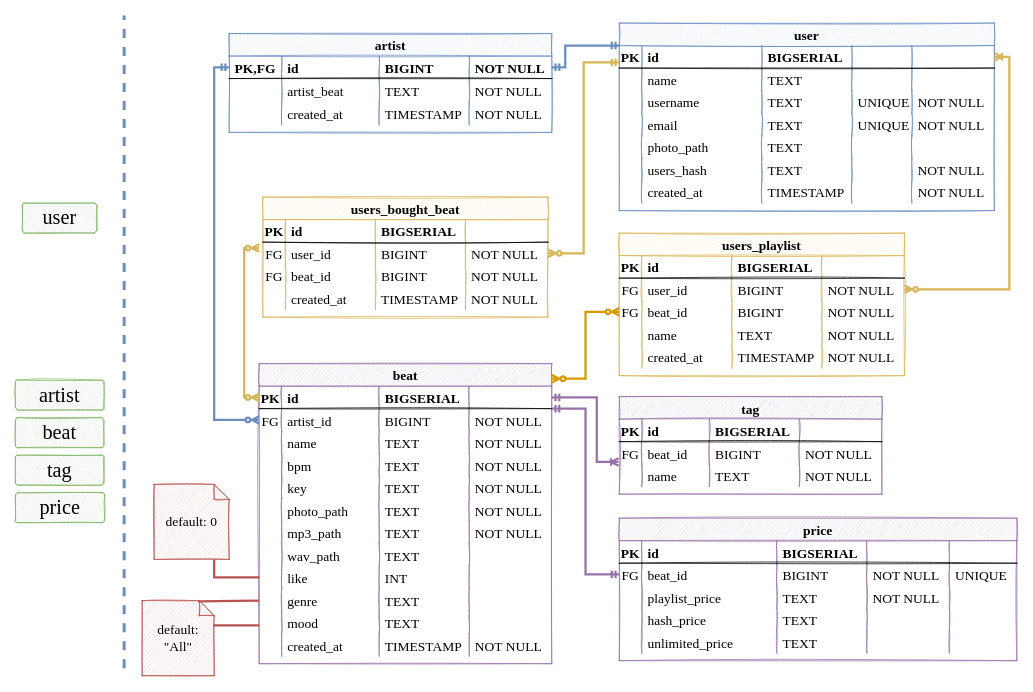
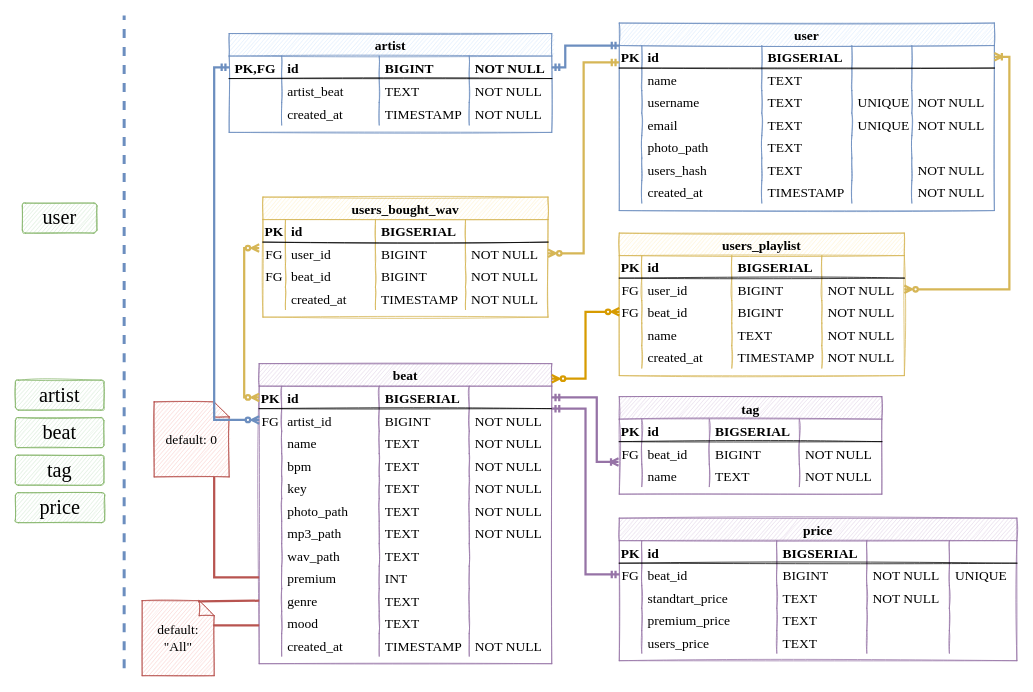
(405, 209) -> (405, 209)
(192, 522) -> (192, 439)
(299, 578) -> (312, 578)
(693, 598) -> (702, 598)
(683, 620) -> (693, 620)
(697, 643) -> (687, 643)
